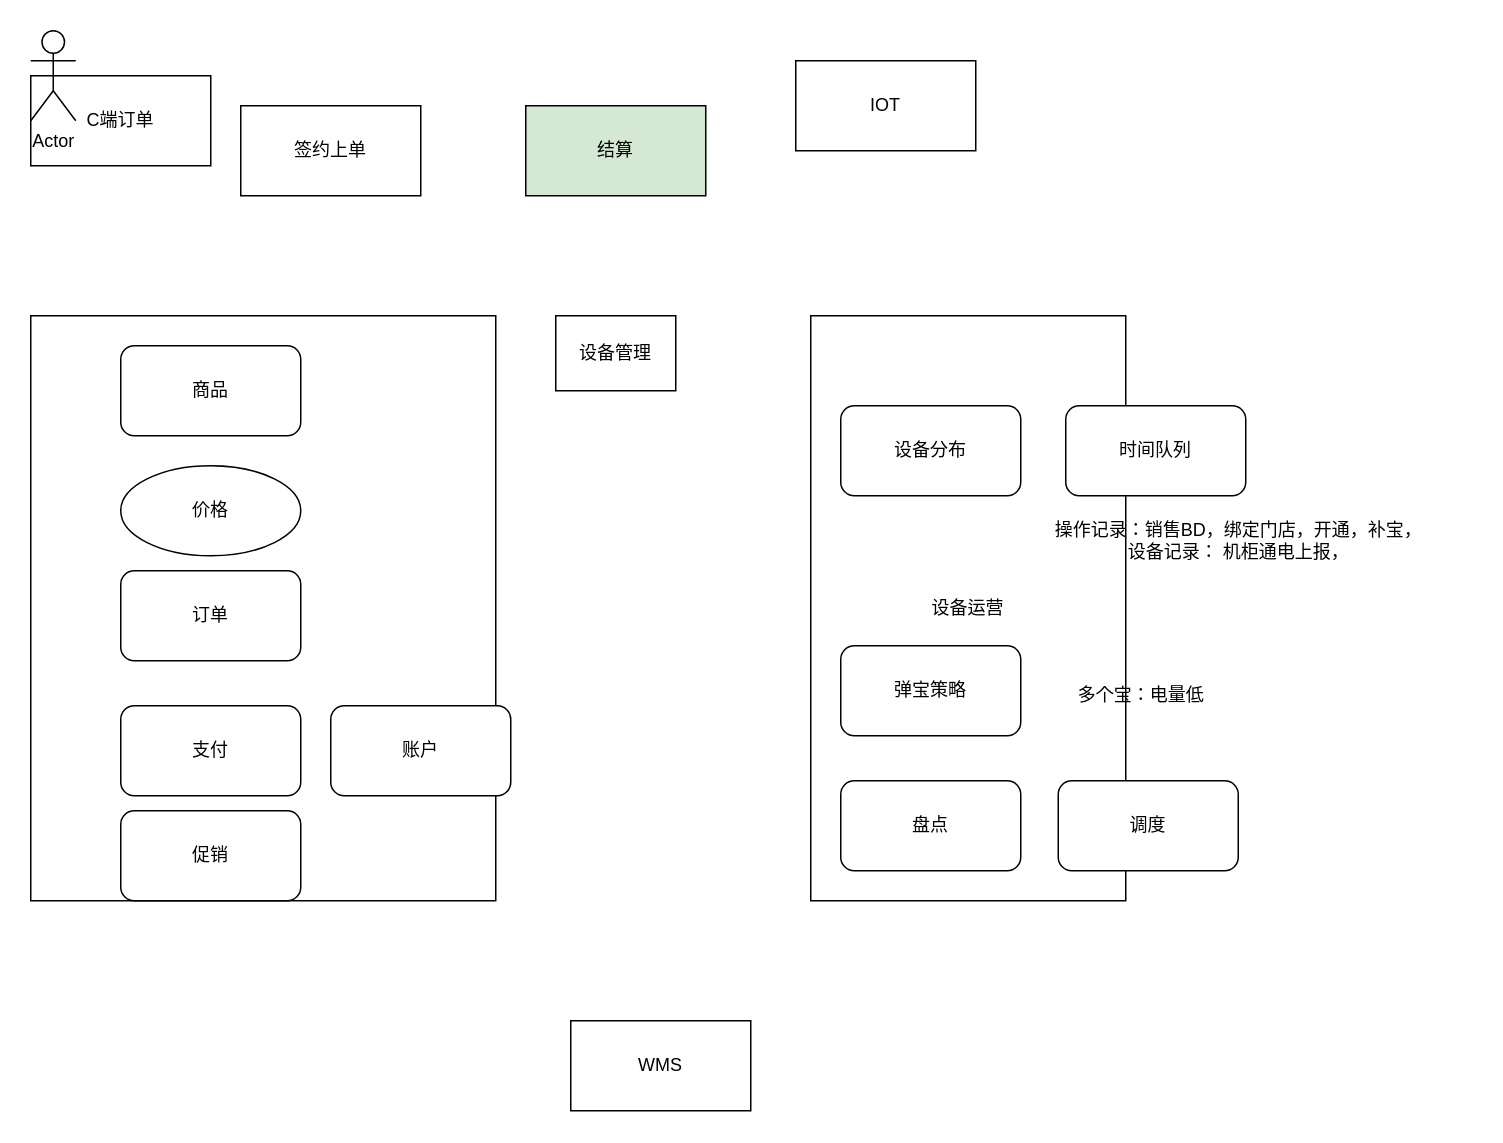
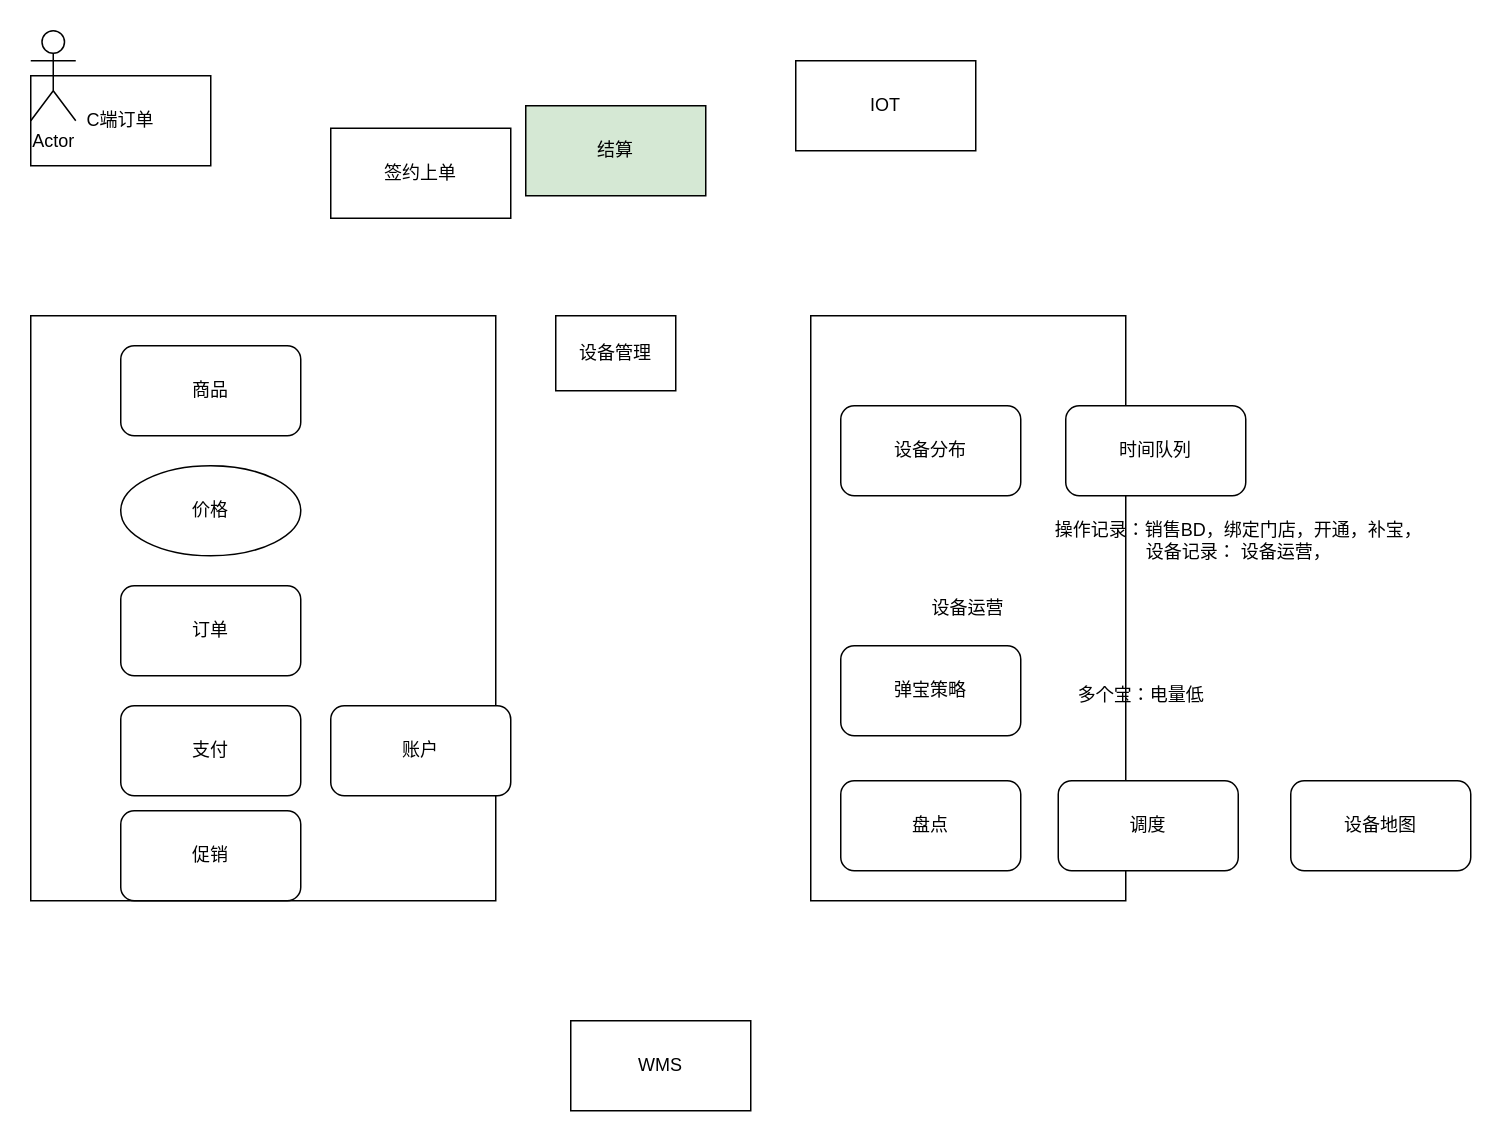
(331, 151) -> (421, 173)
(1239, 541) -> (1239, 541)
(211, 616) -> (211, 631)
none -> (1381, 826)
